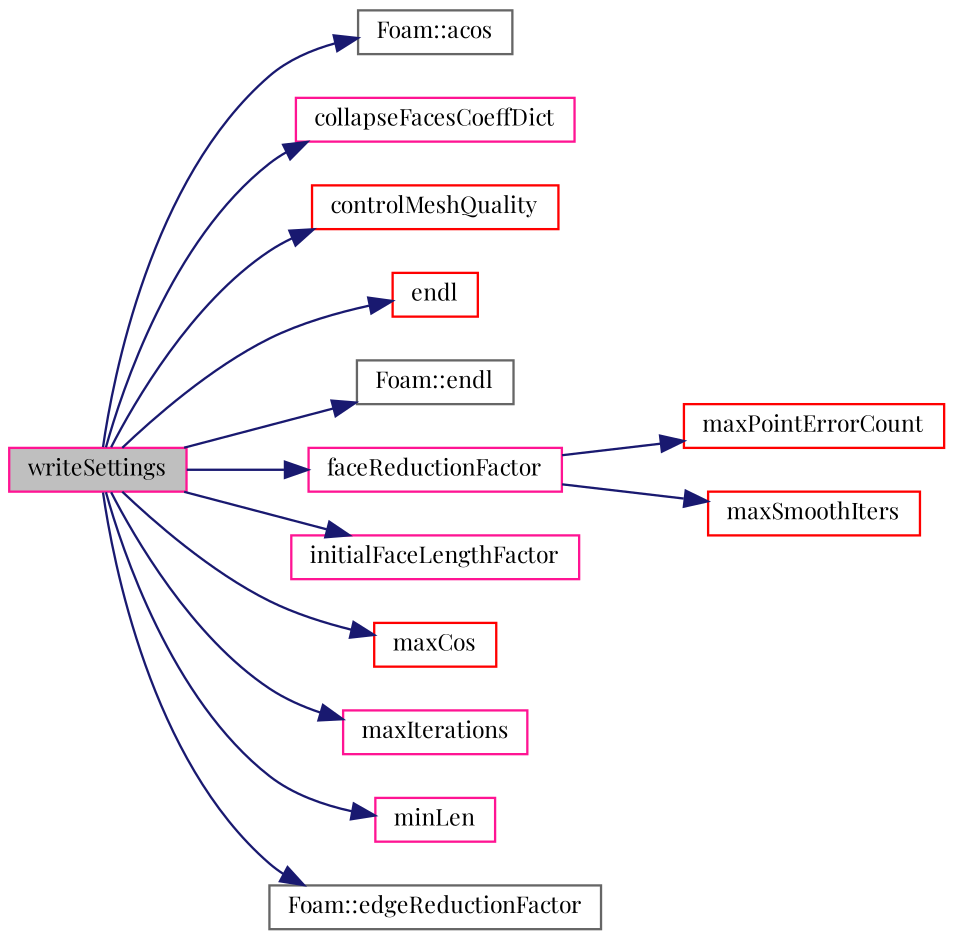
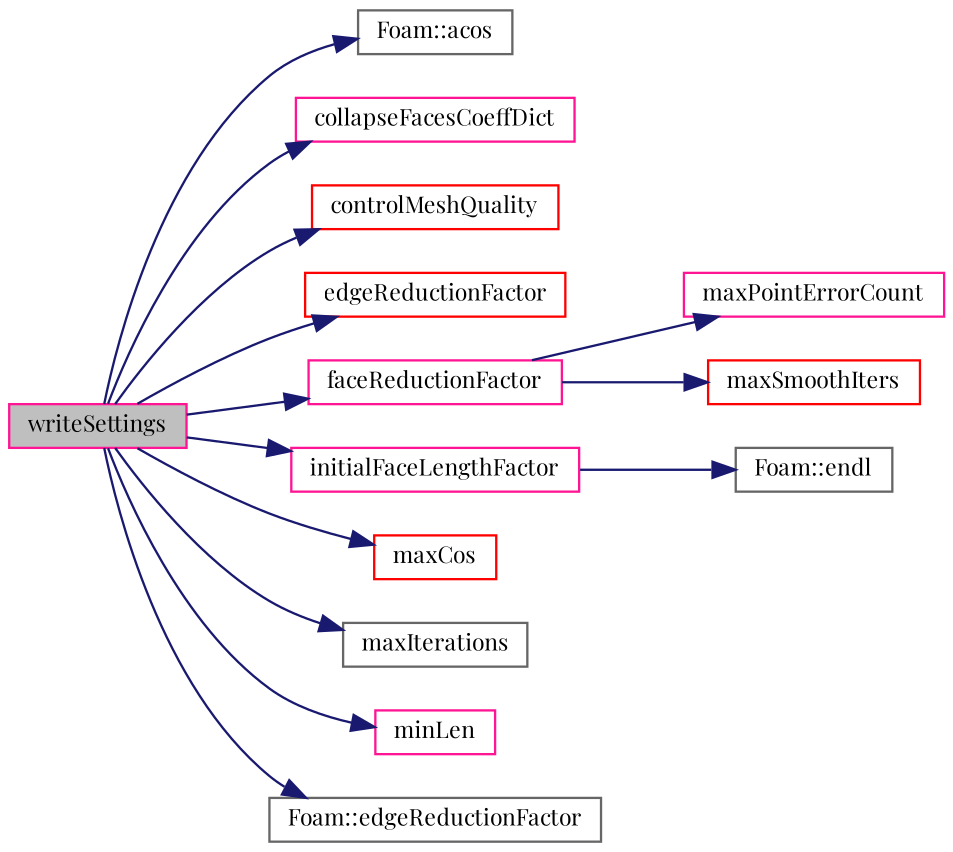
(435, 295) -> (435, 295)
(814, 426) -> (814, 295)
(259, 428) -> (646, 470)
(435, 732) -> (435, 645)
